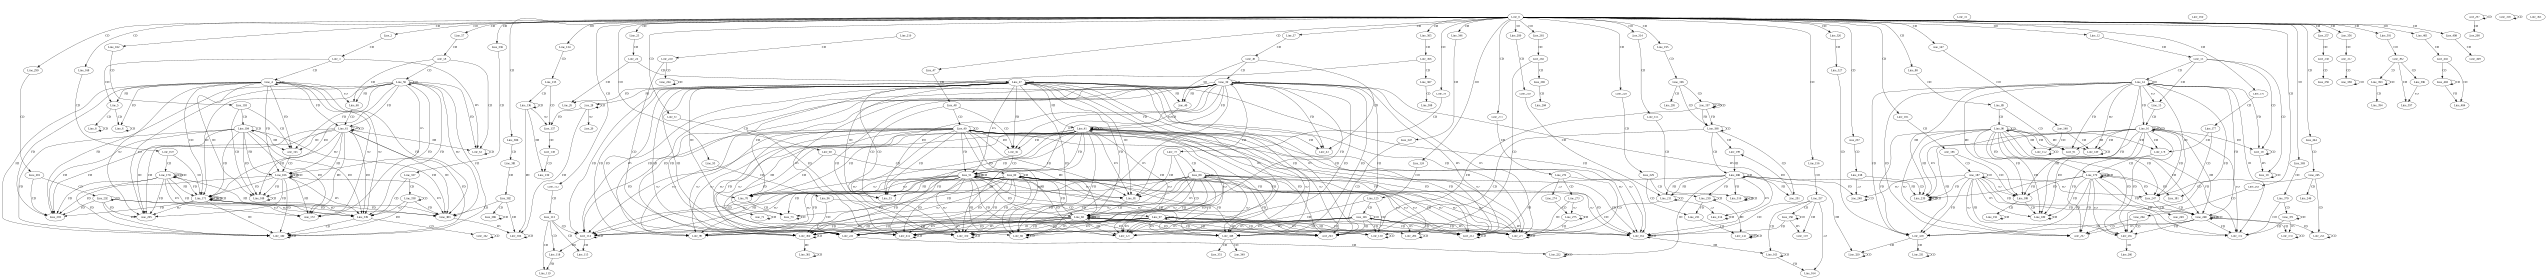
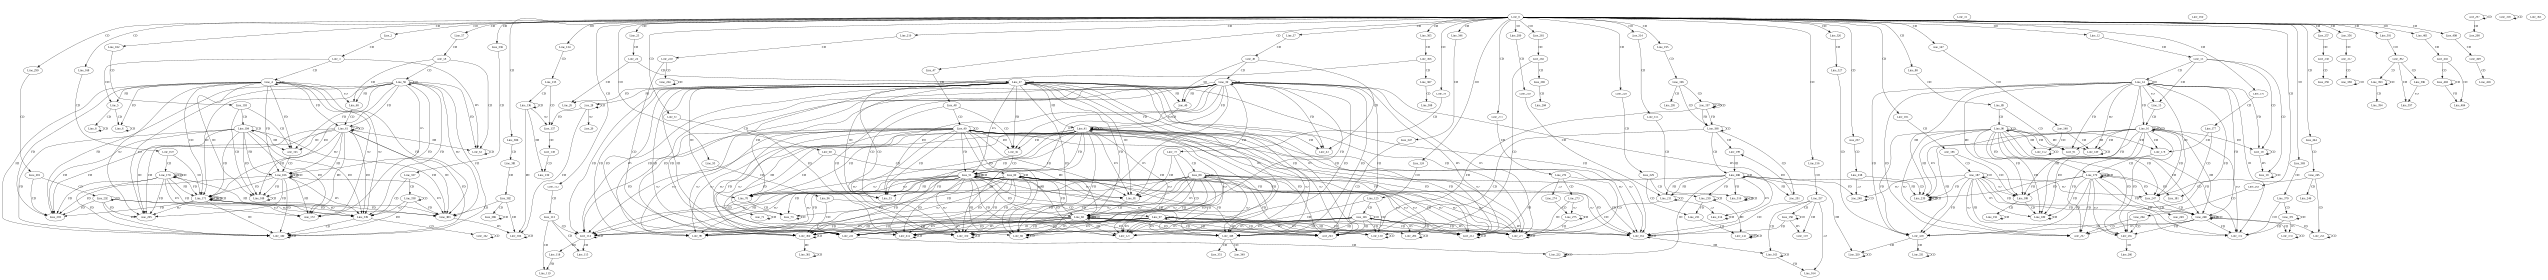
none -> (1213, 25)
none -> (2485, 82)
(902, 103) -> none
none -> (1299, 233)
(552, 235) -> none
